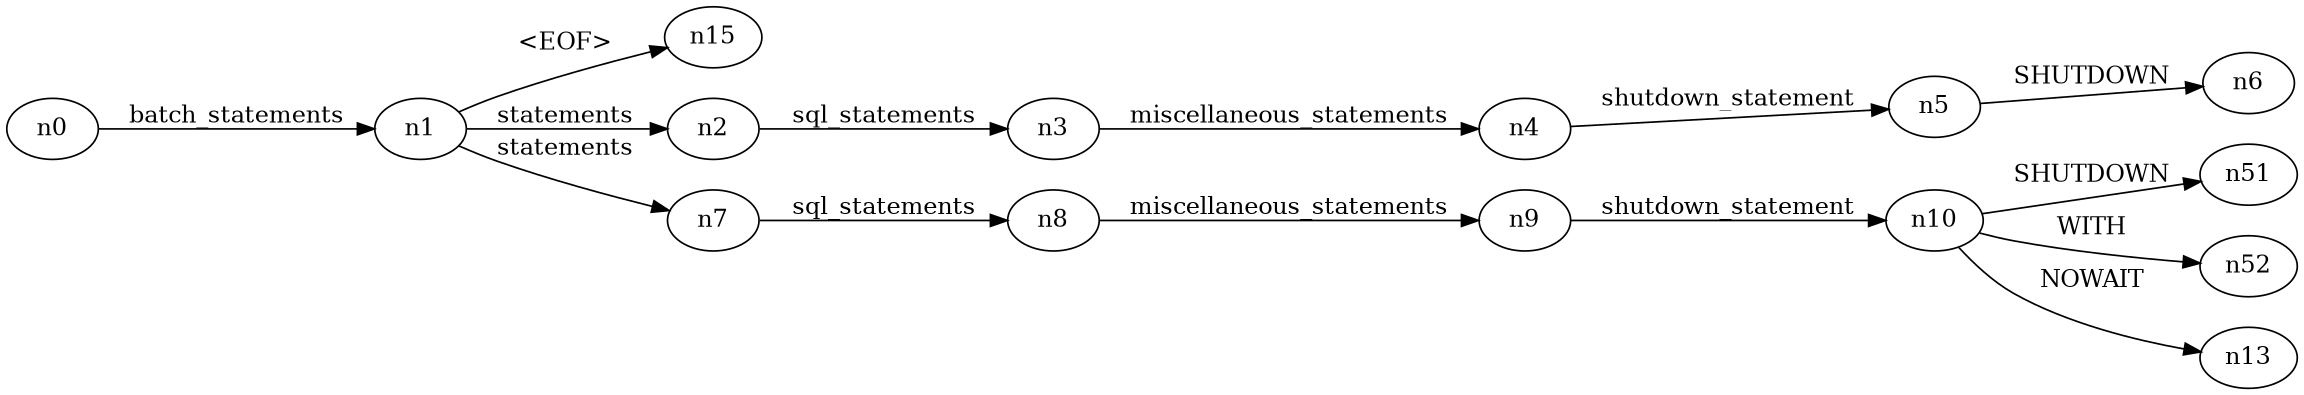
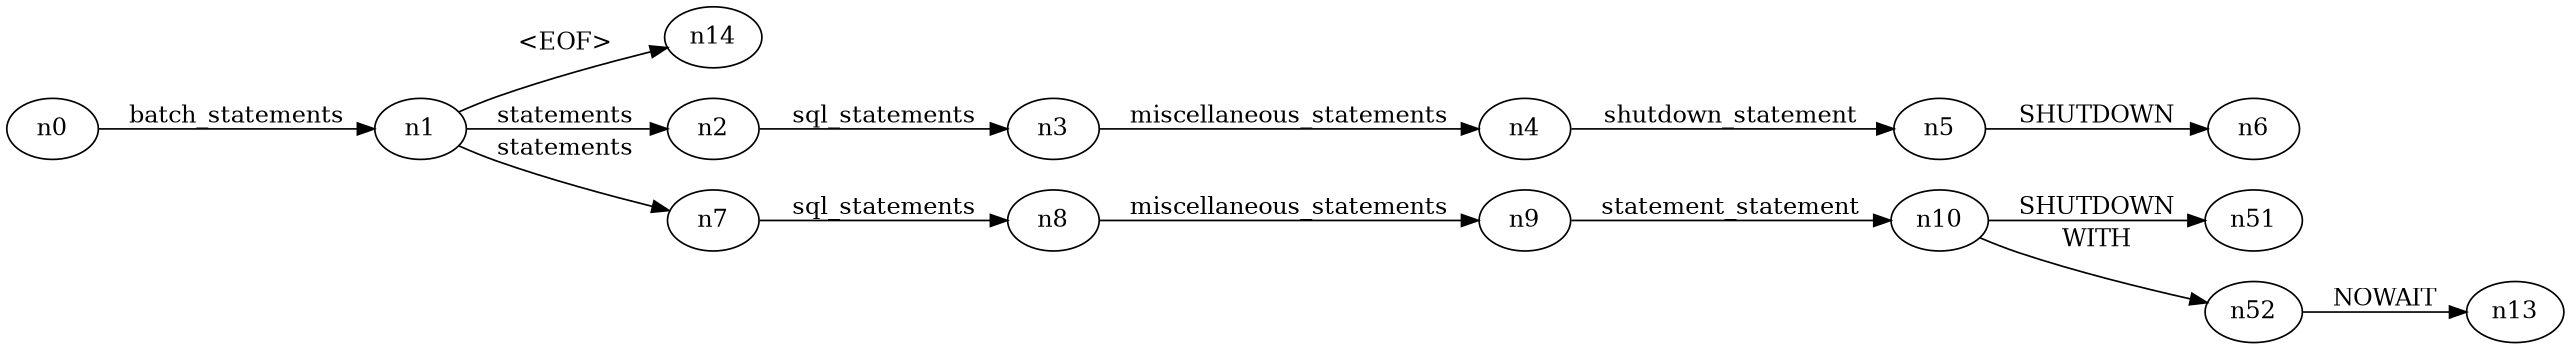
(713, 37) -> (713, 37)
(1728, 208) -> (1731, 208)
(2063, 316) -> (2376, 312)
